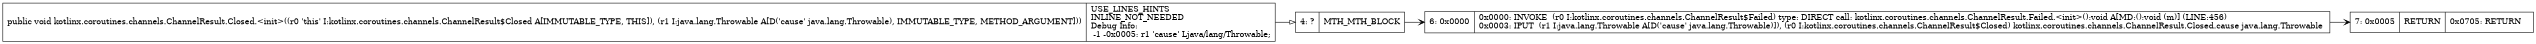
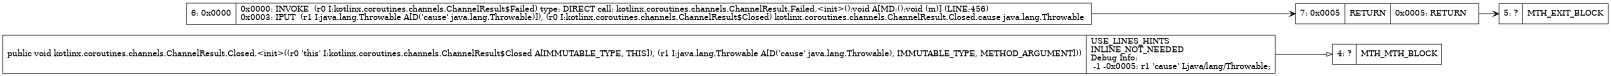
none -> (1554, 14)
(1412, 22) -> none
(2489, 22) -> (1435, 14)
